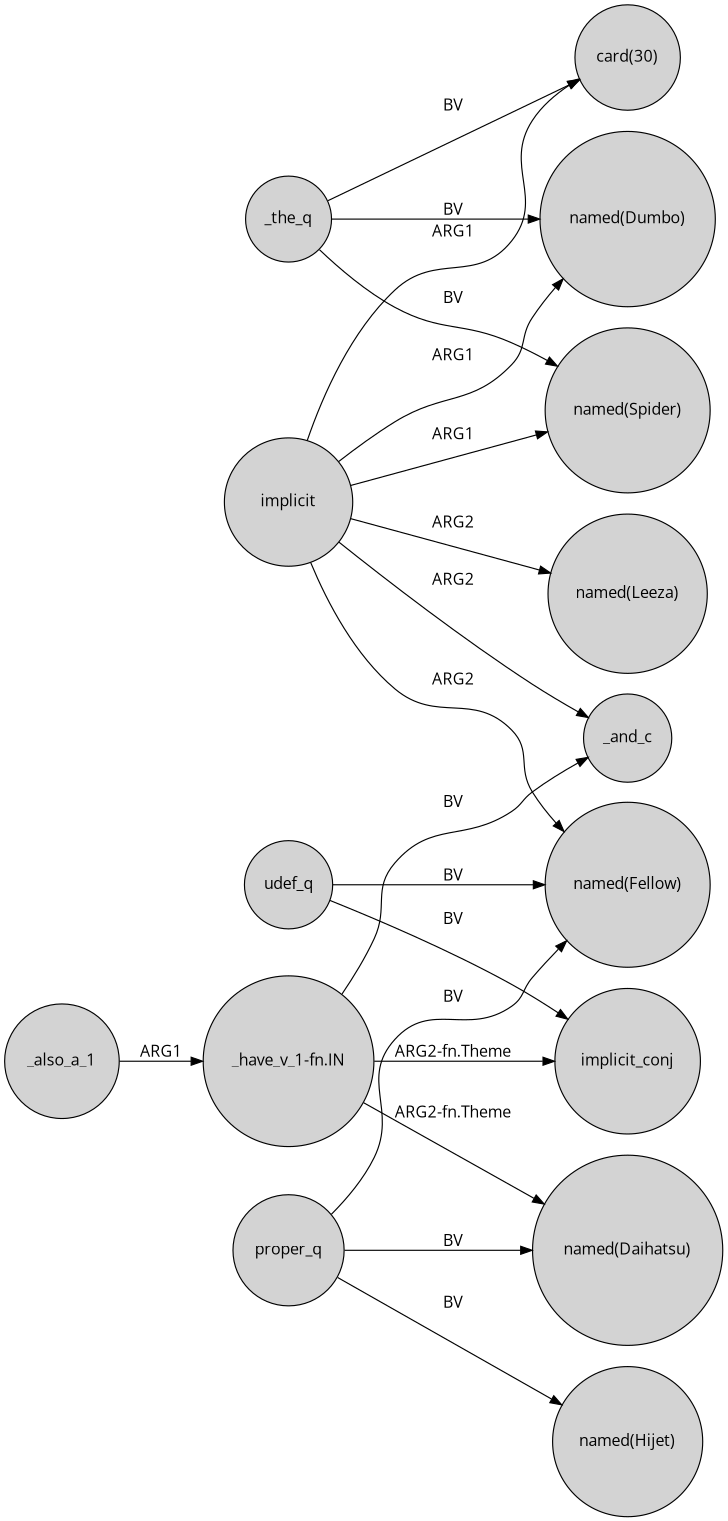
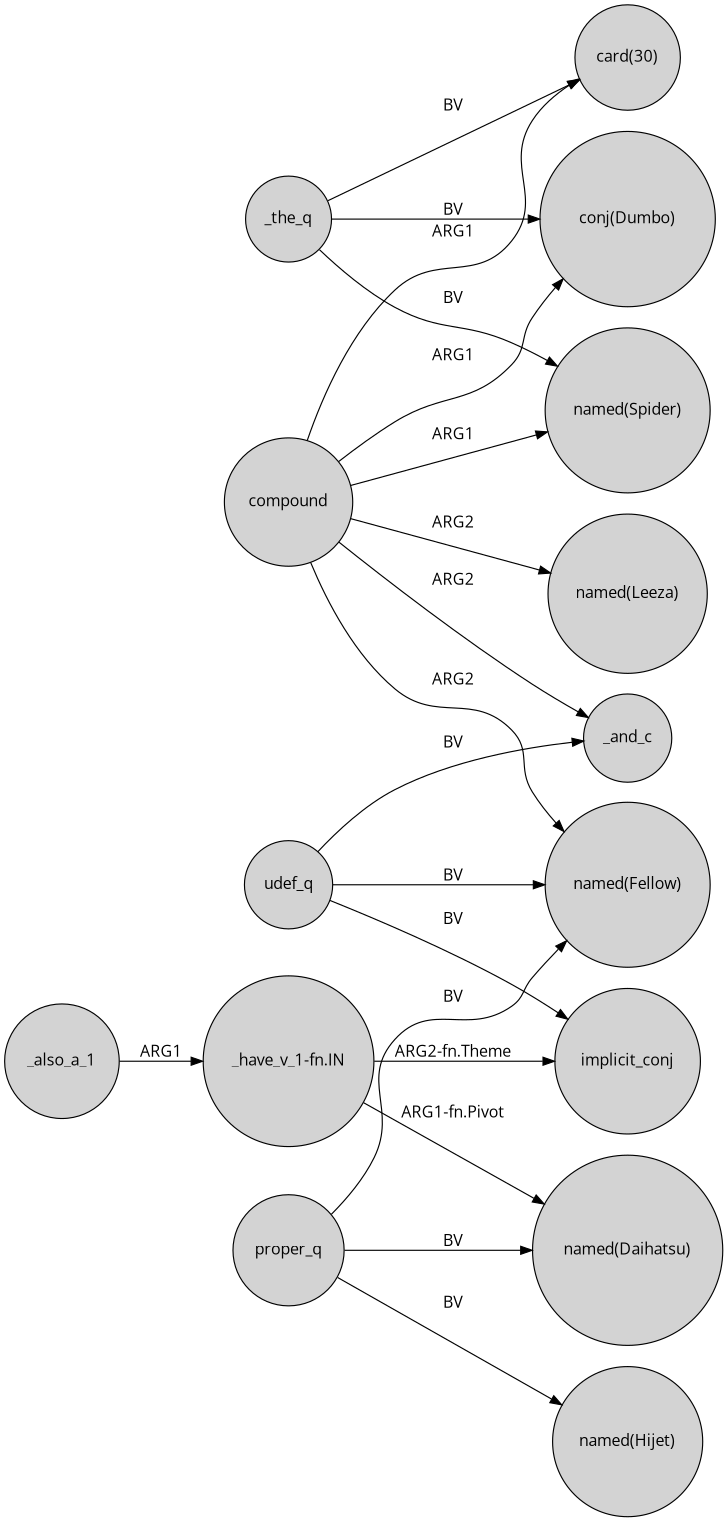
(628, 219) -> (628, 219)
(289, 502) -> (289, 502)
(421, 842) -> (434, 773)
(453, 1113) -> (453, 1113)
